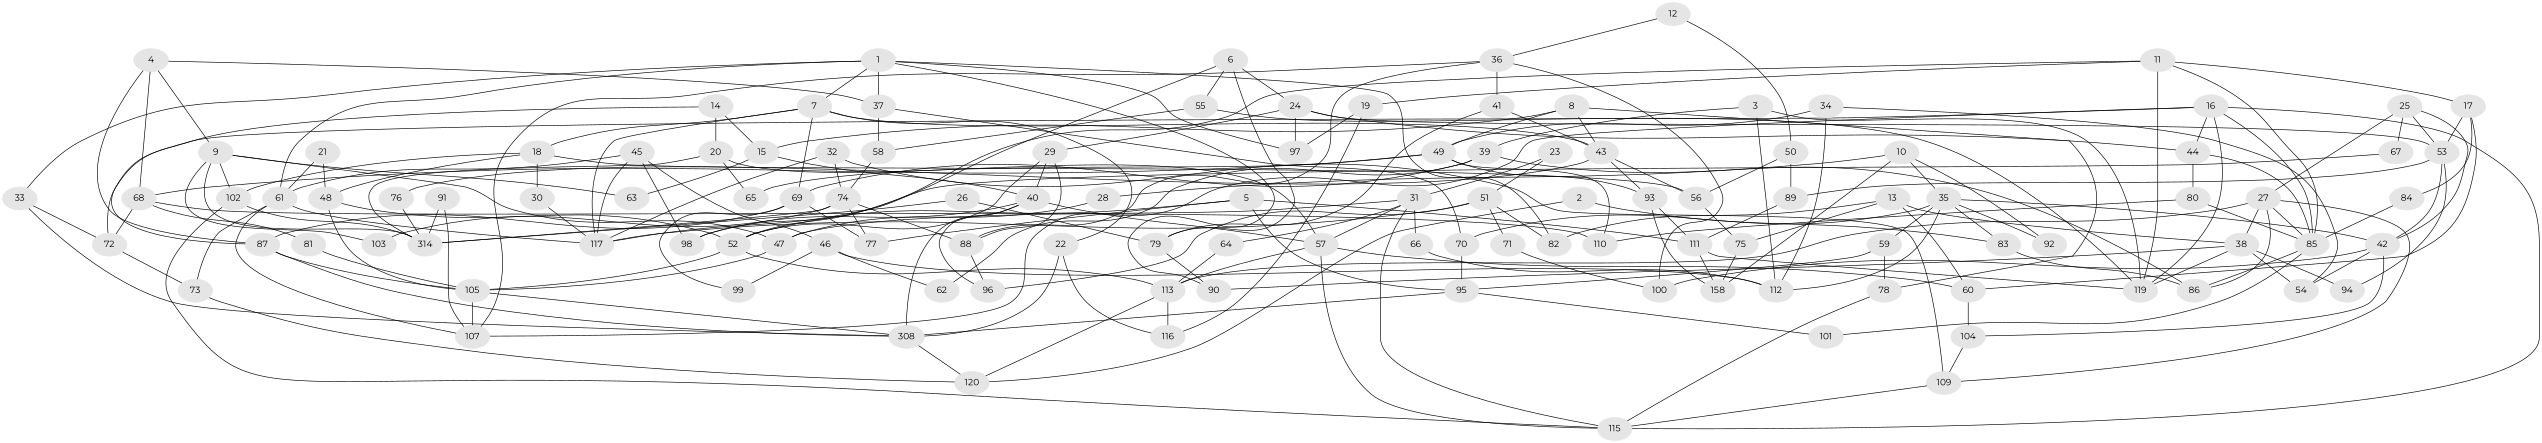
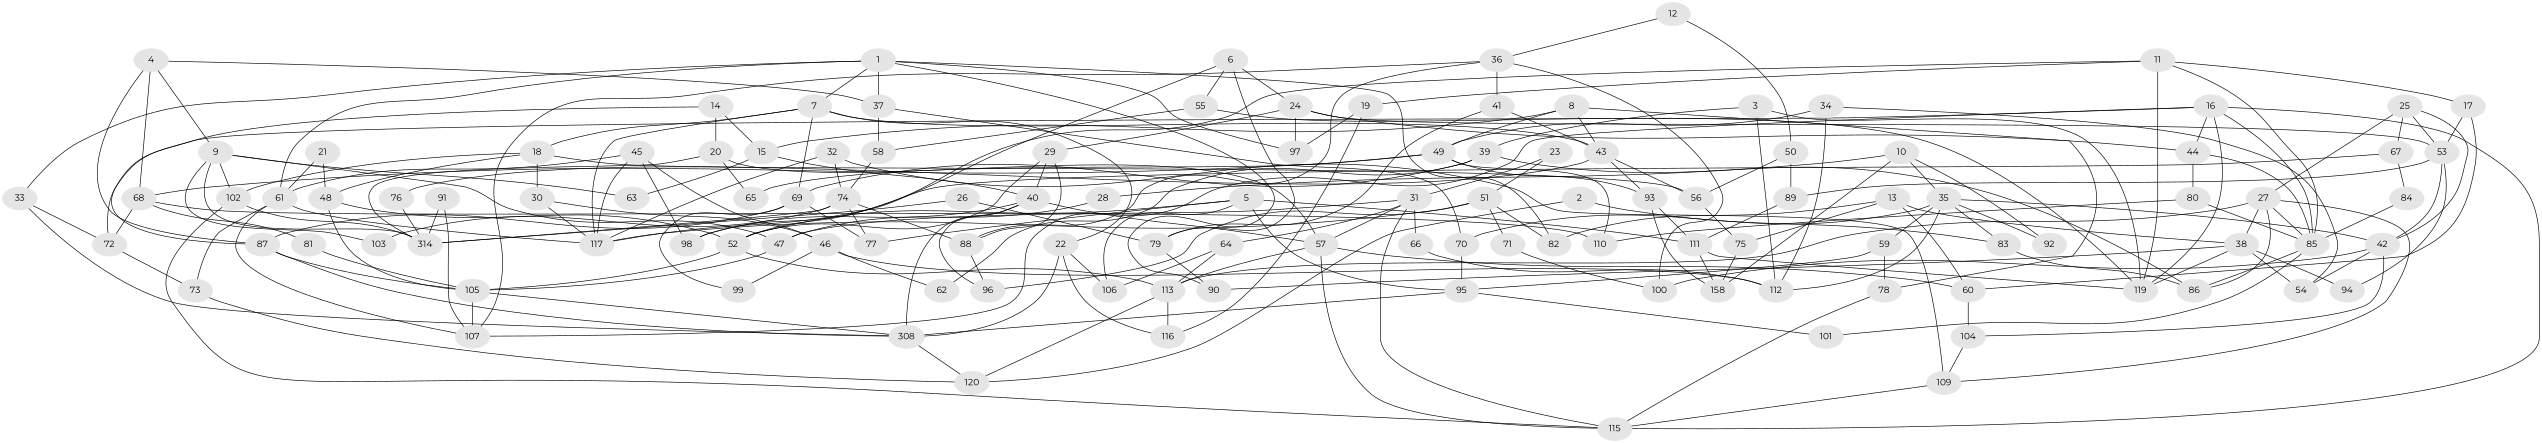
(2459, 172) -> (2401, 175)
none -> (684, 216)
none -> (1110, 291)
